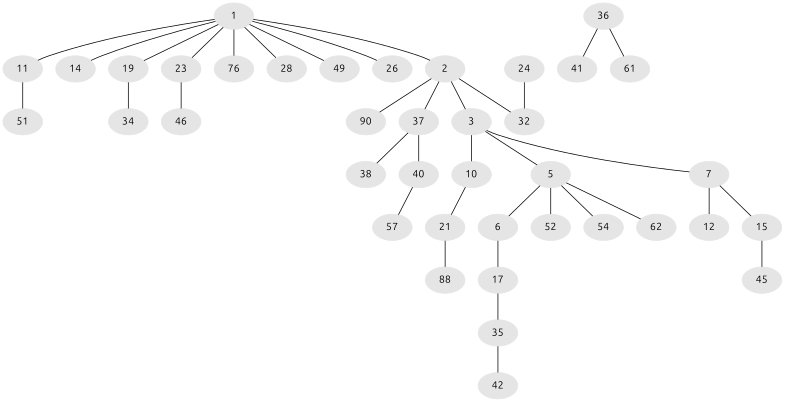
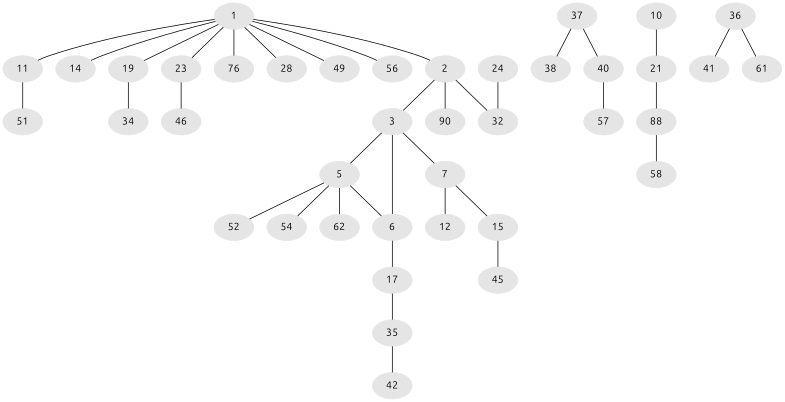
(392, 69) -> (392, 69)
(432, 95) -> none
(472, 148) -> (392, 175)
none -> (656, 175)
